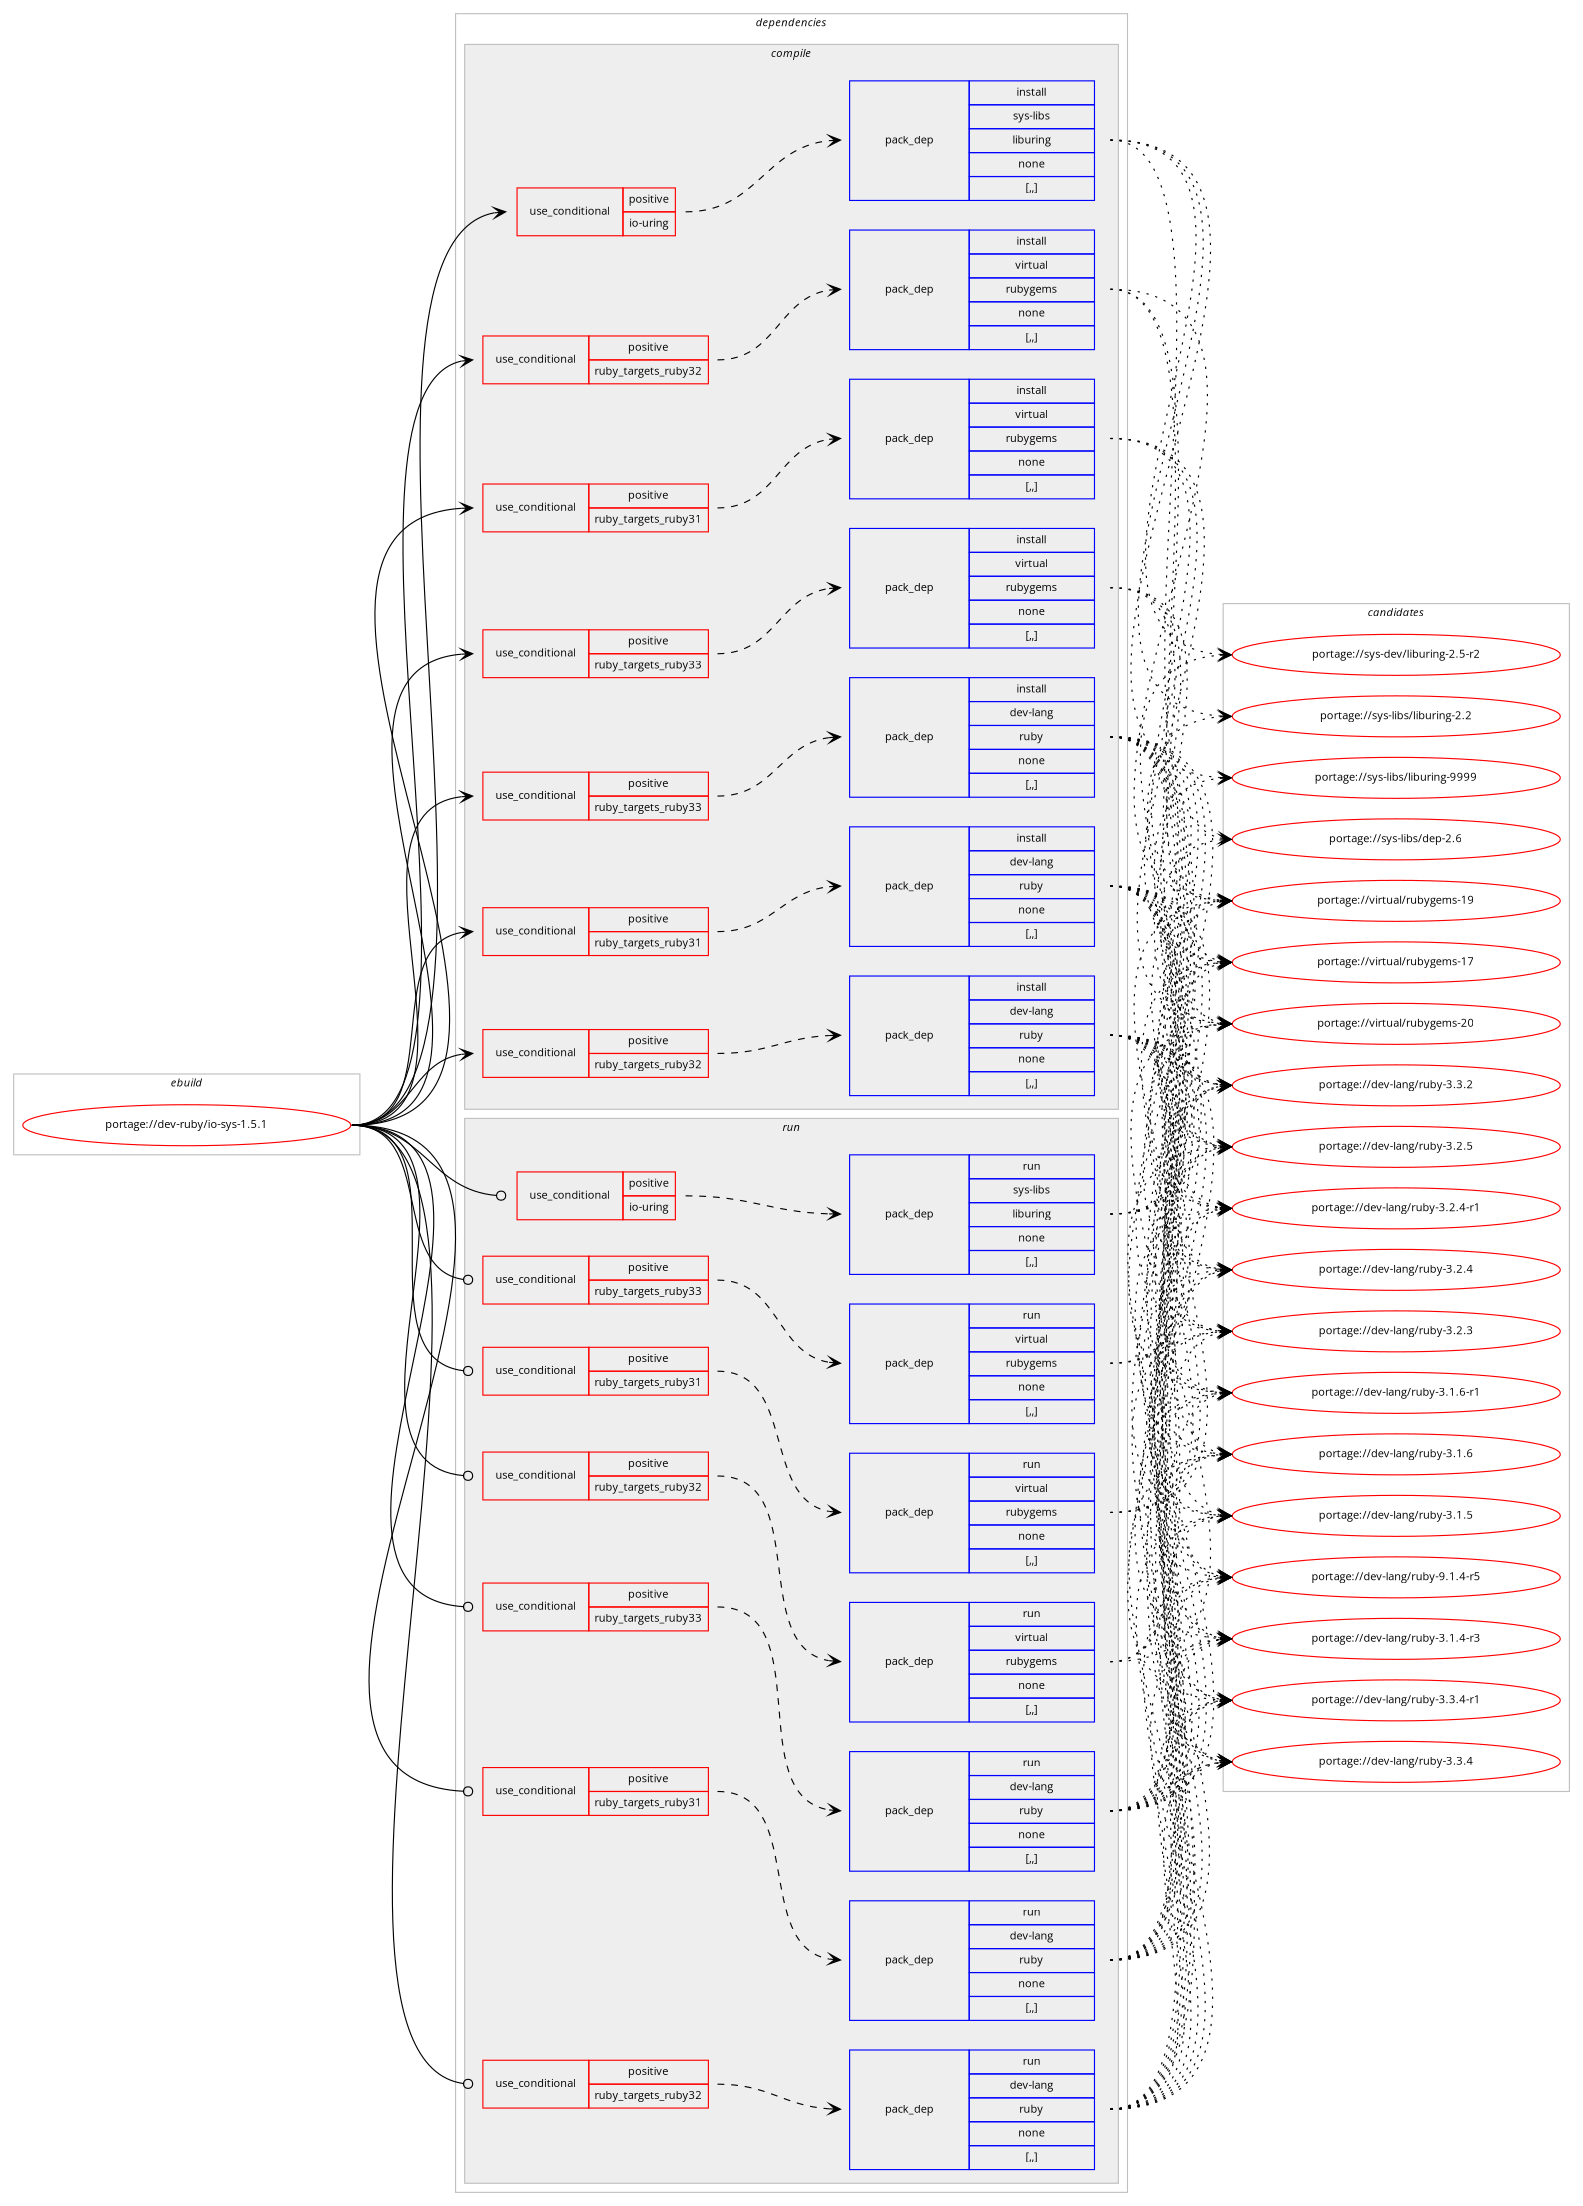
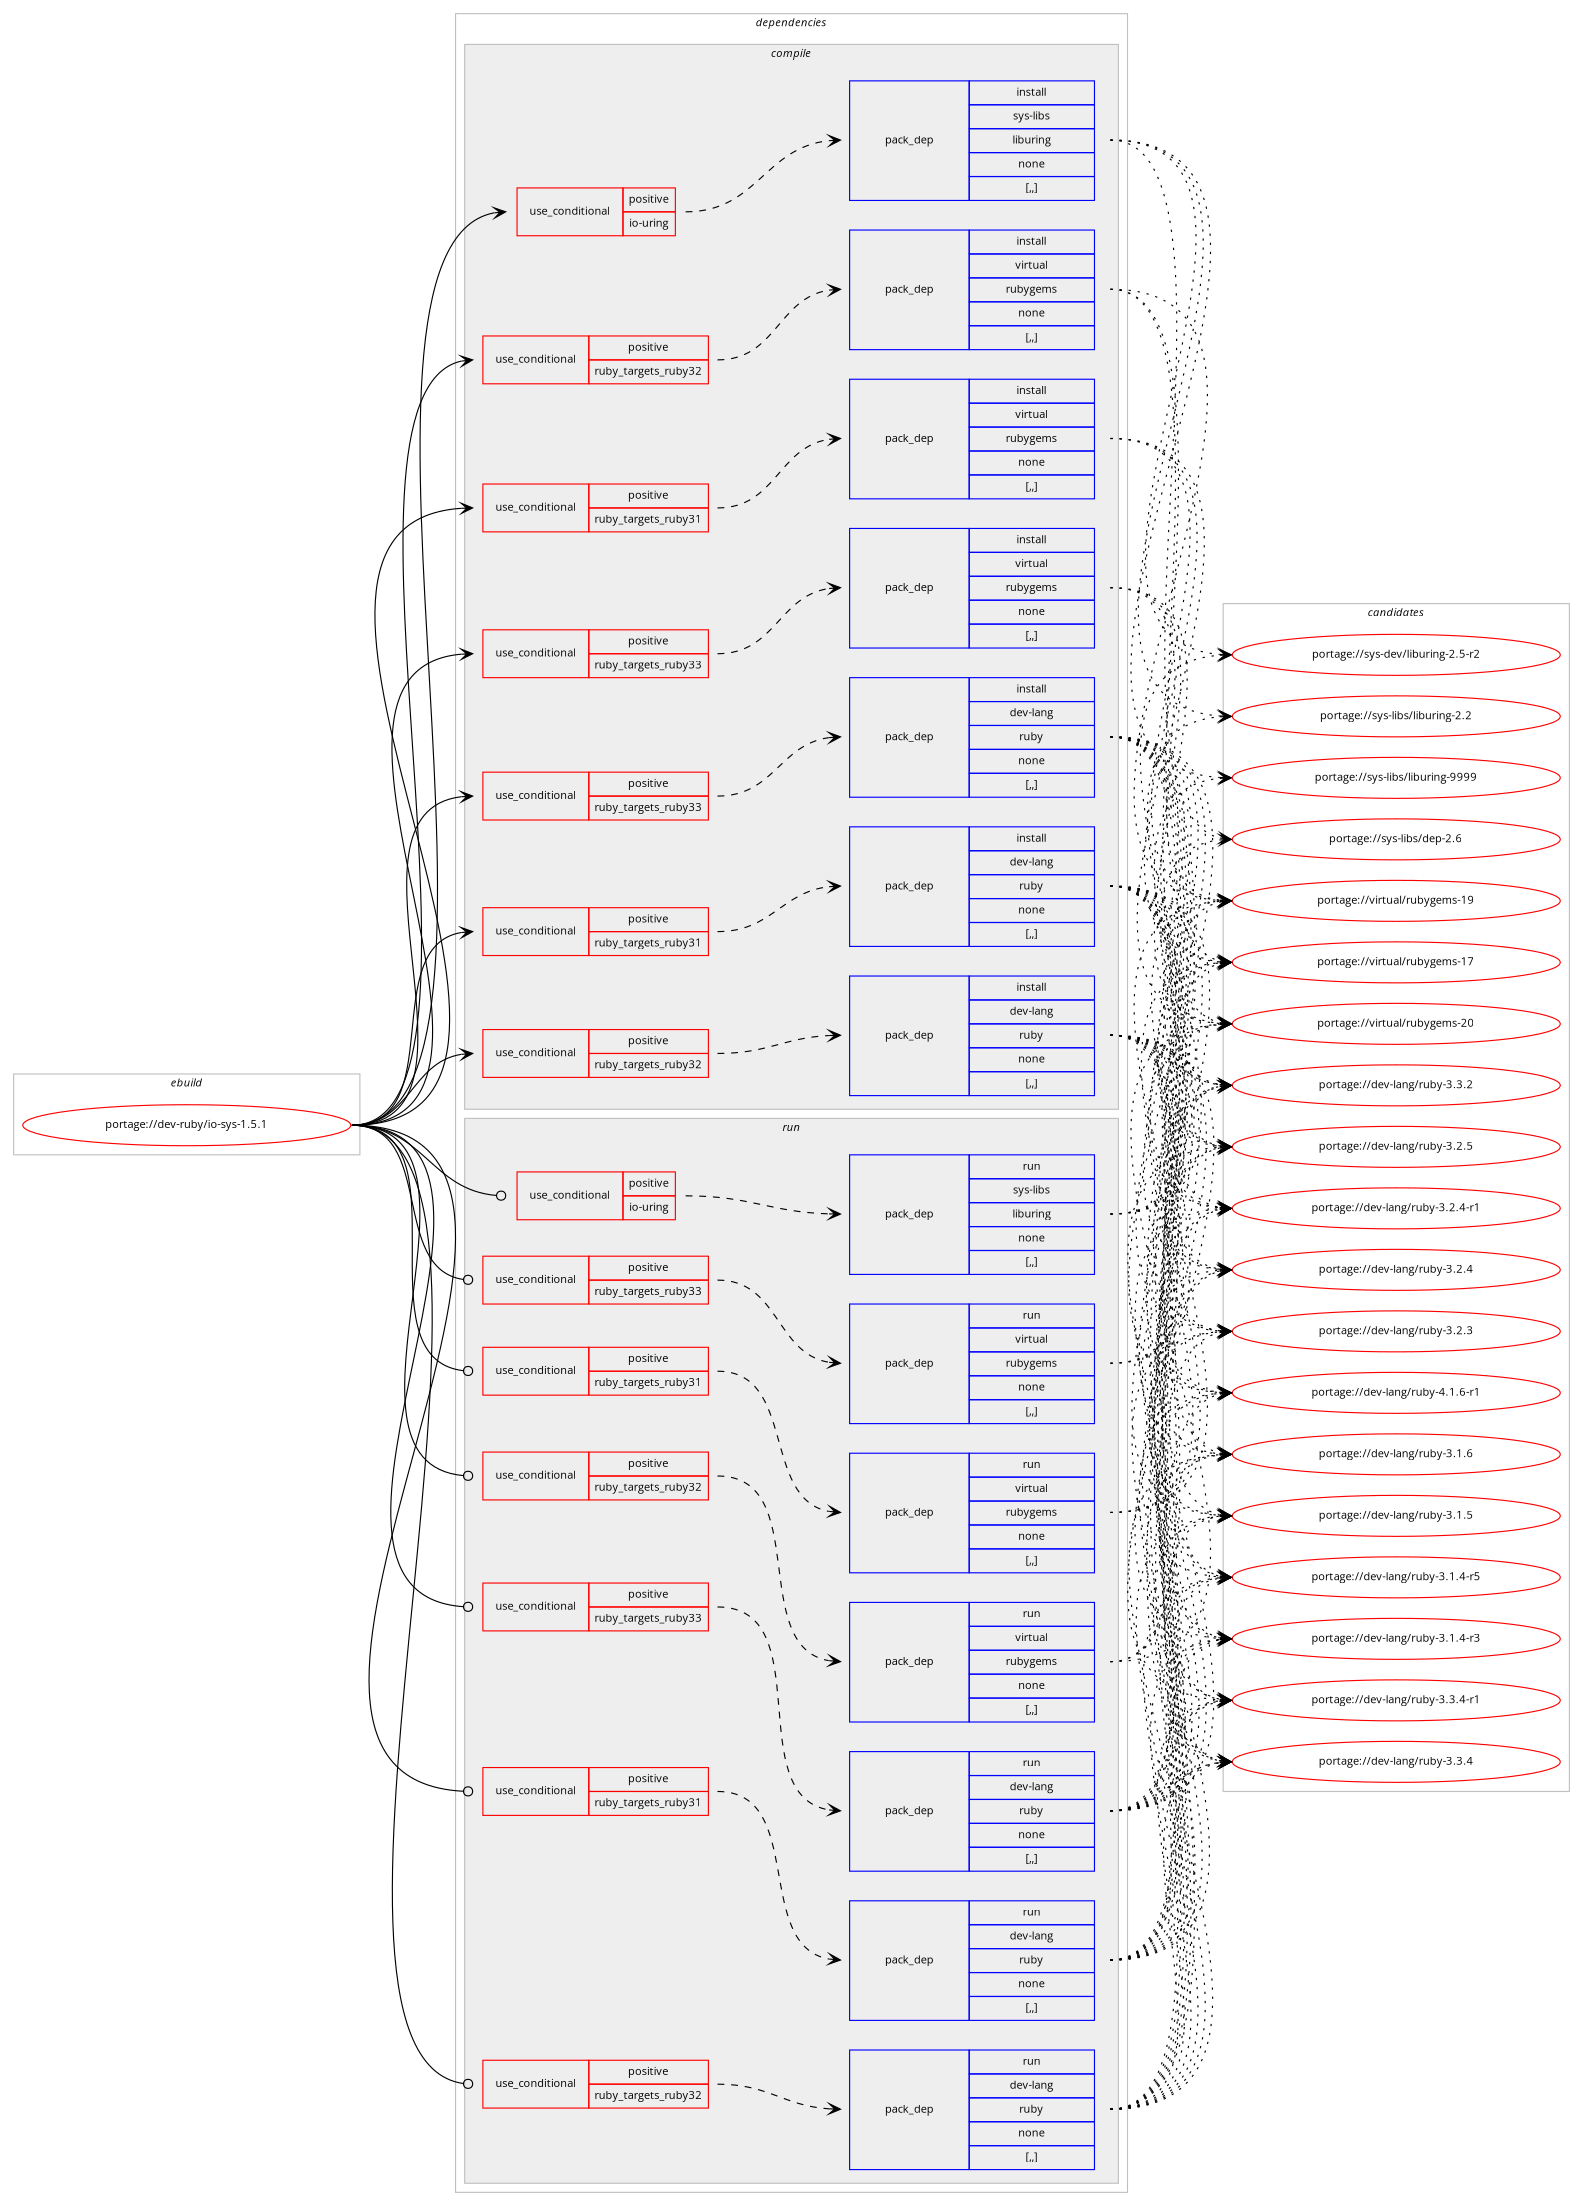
(1396, 1393) -> (1396, 1393)
(1396, 1577) -> (1396, 1577)
